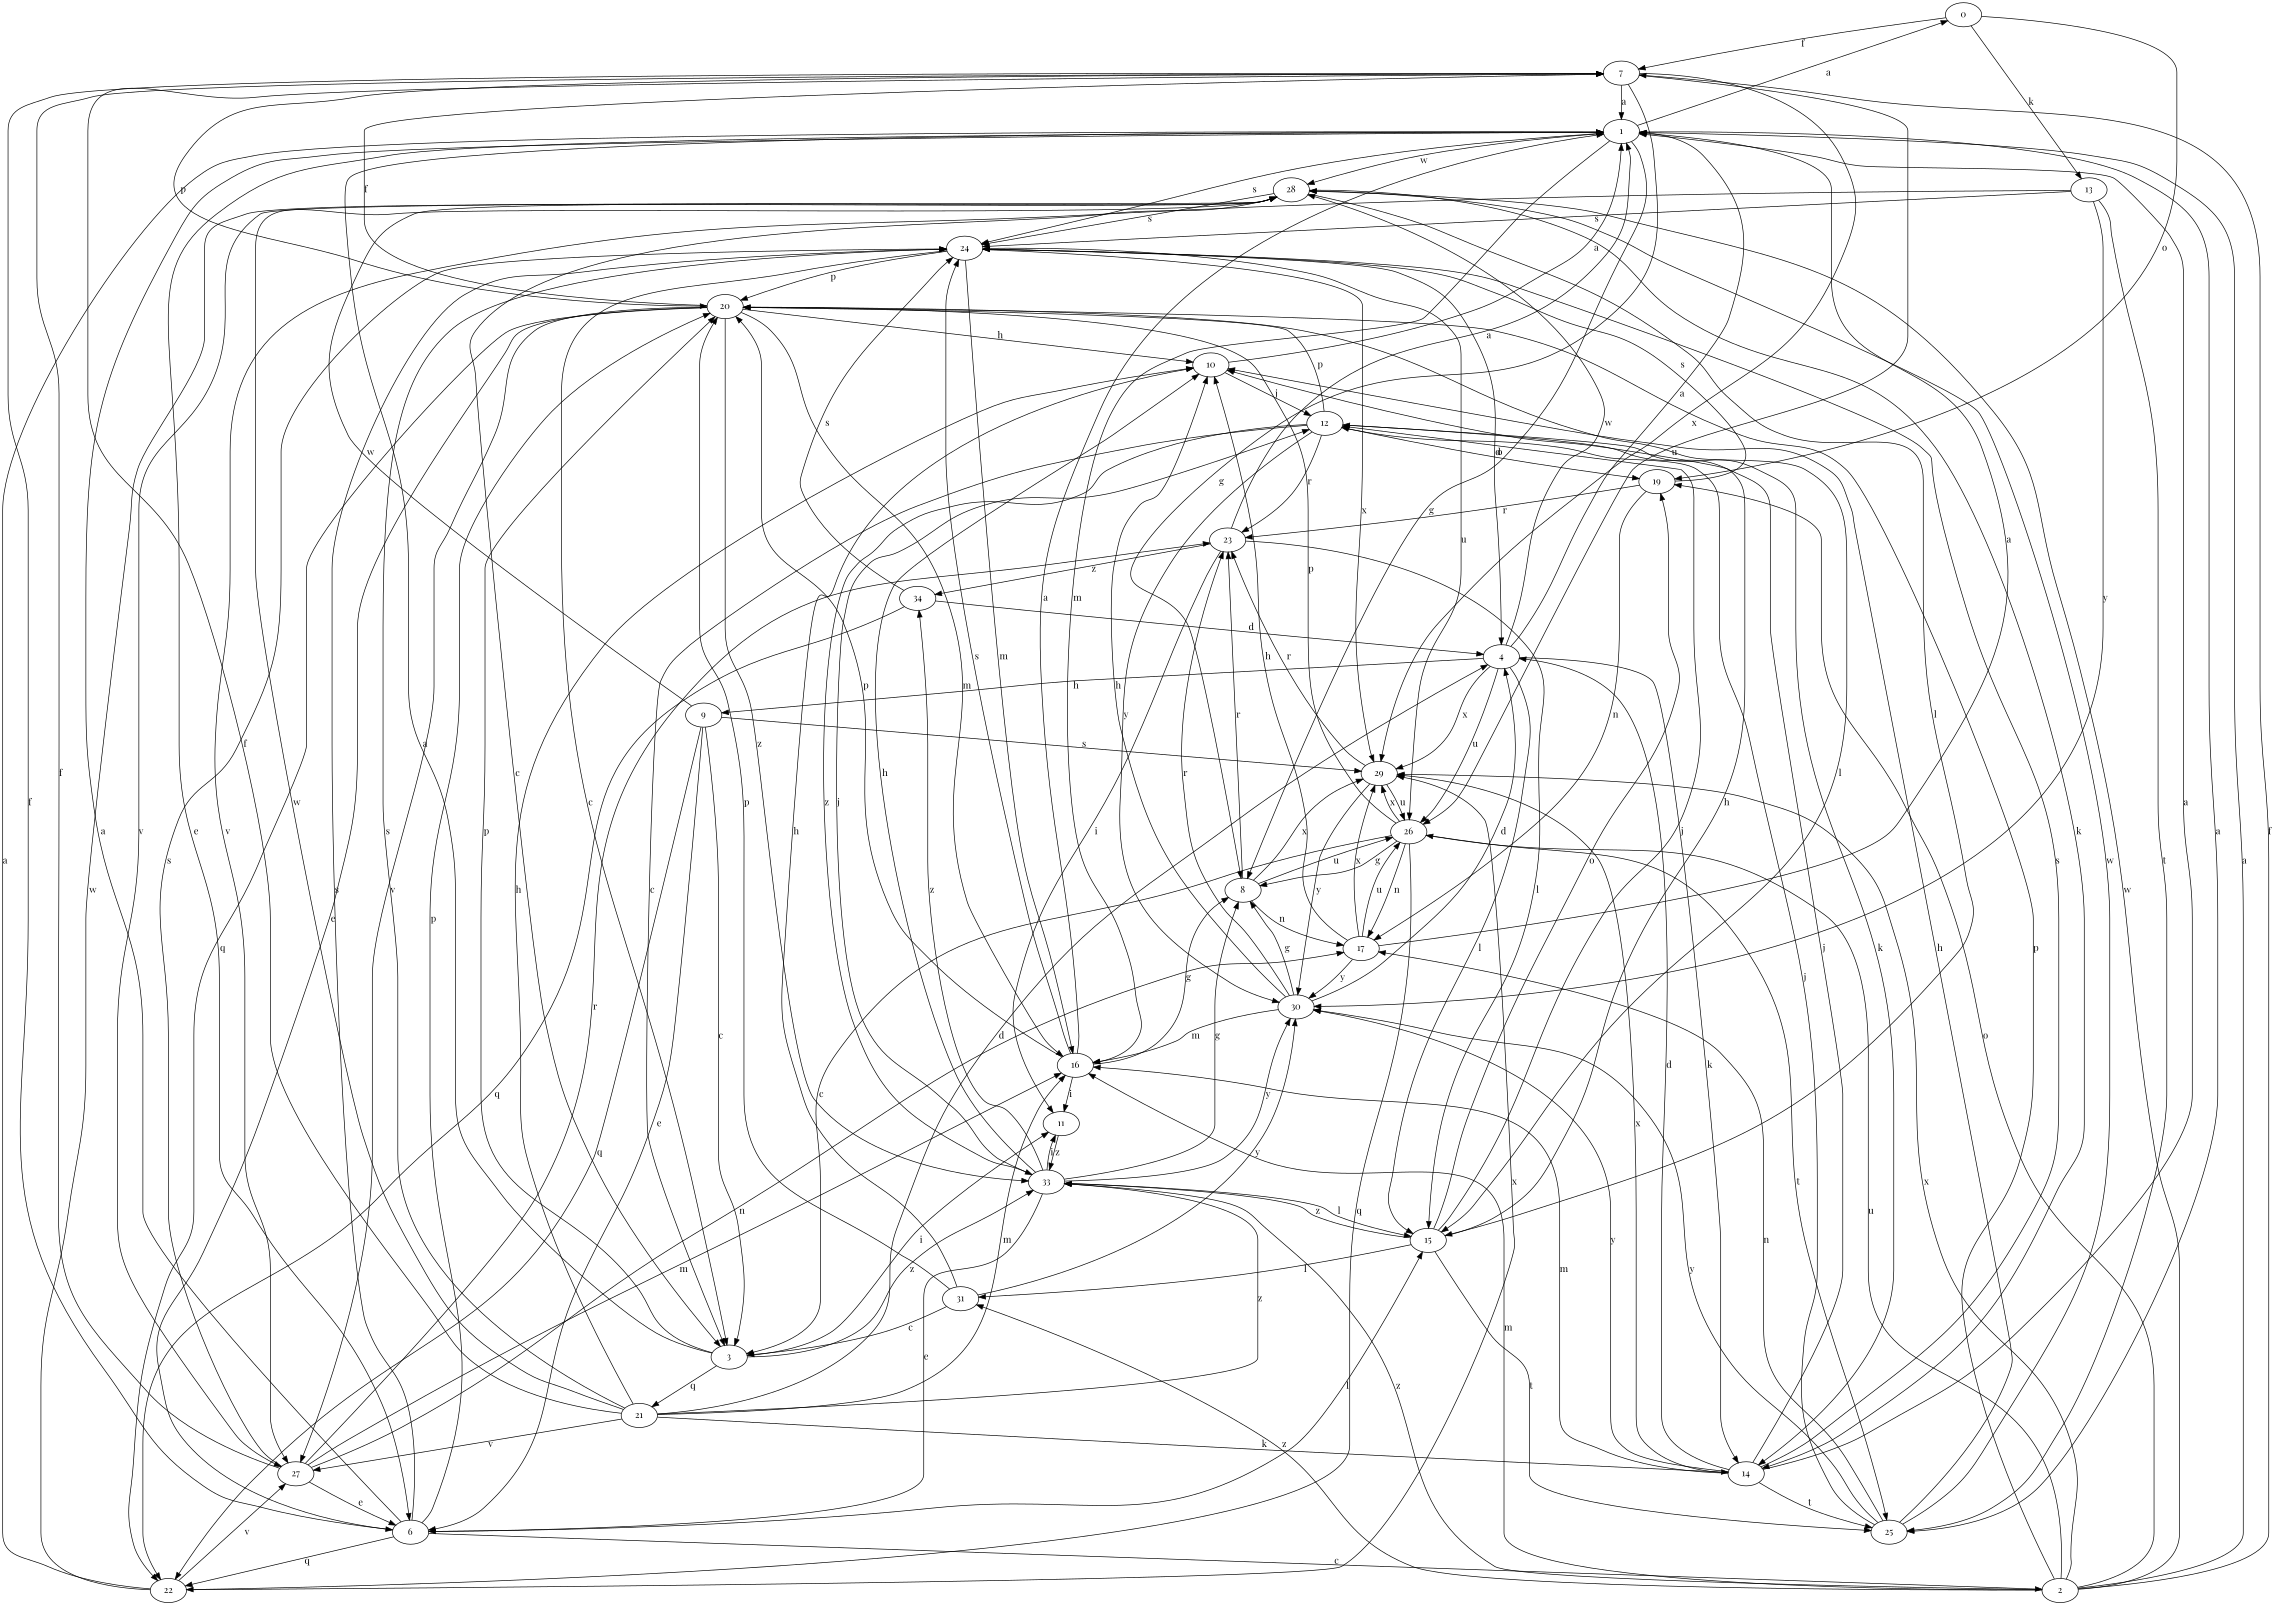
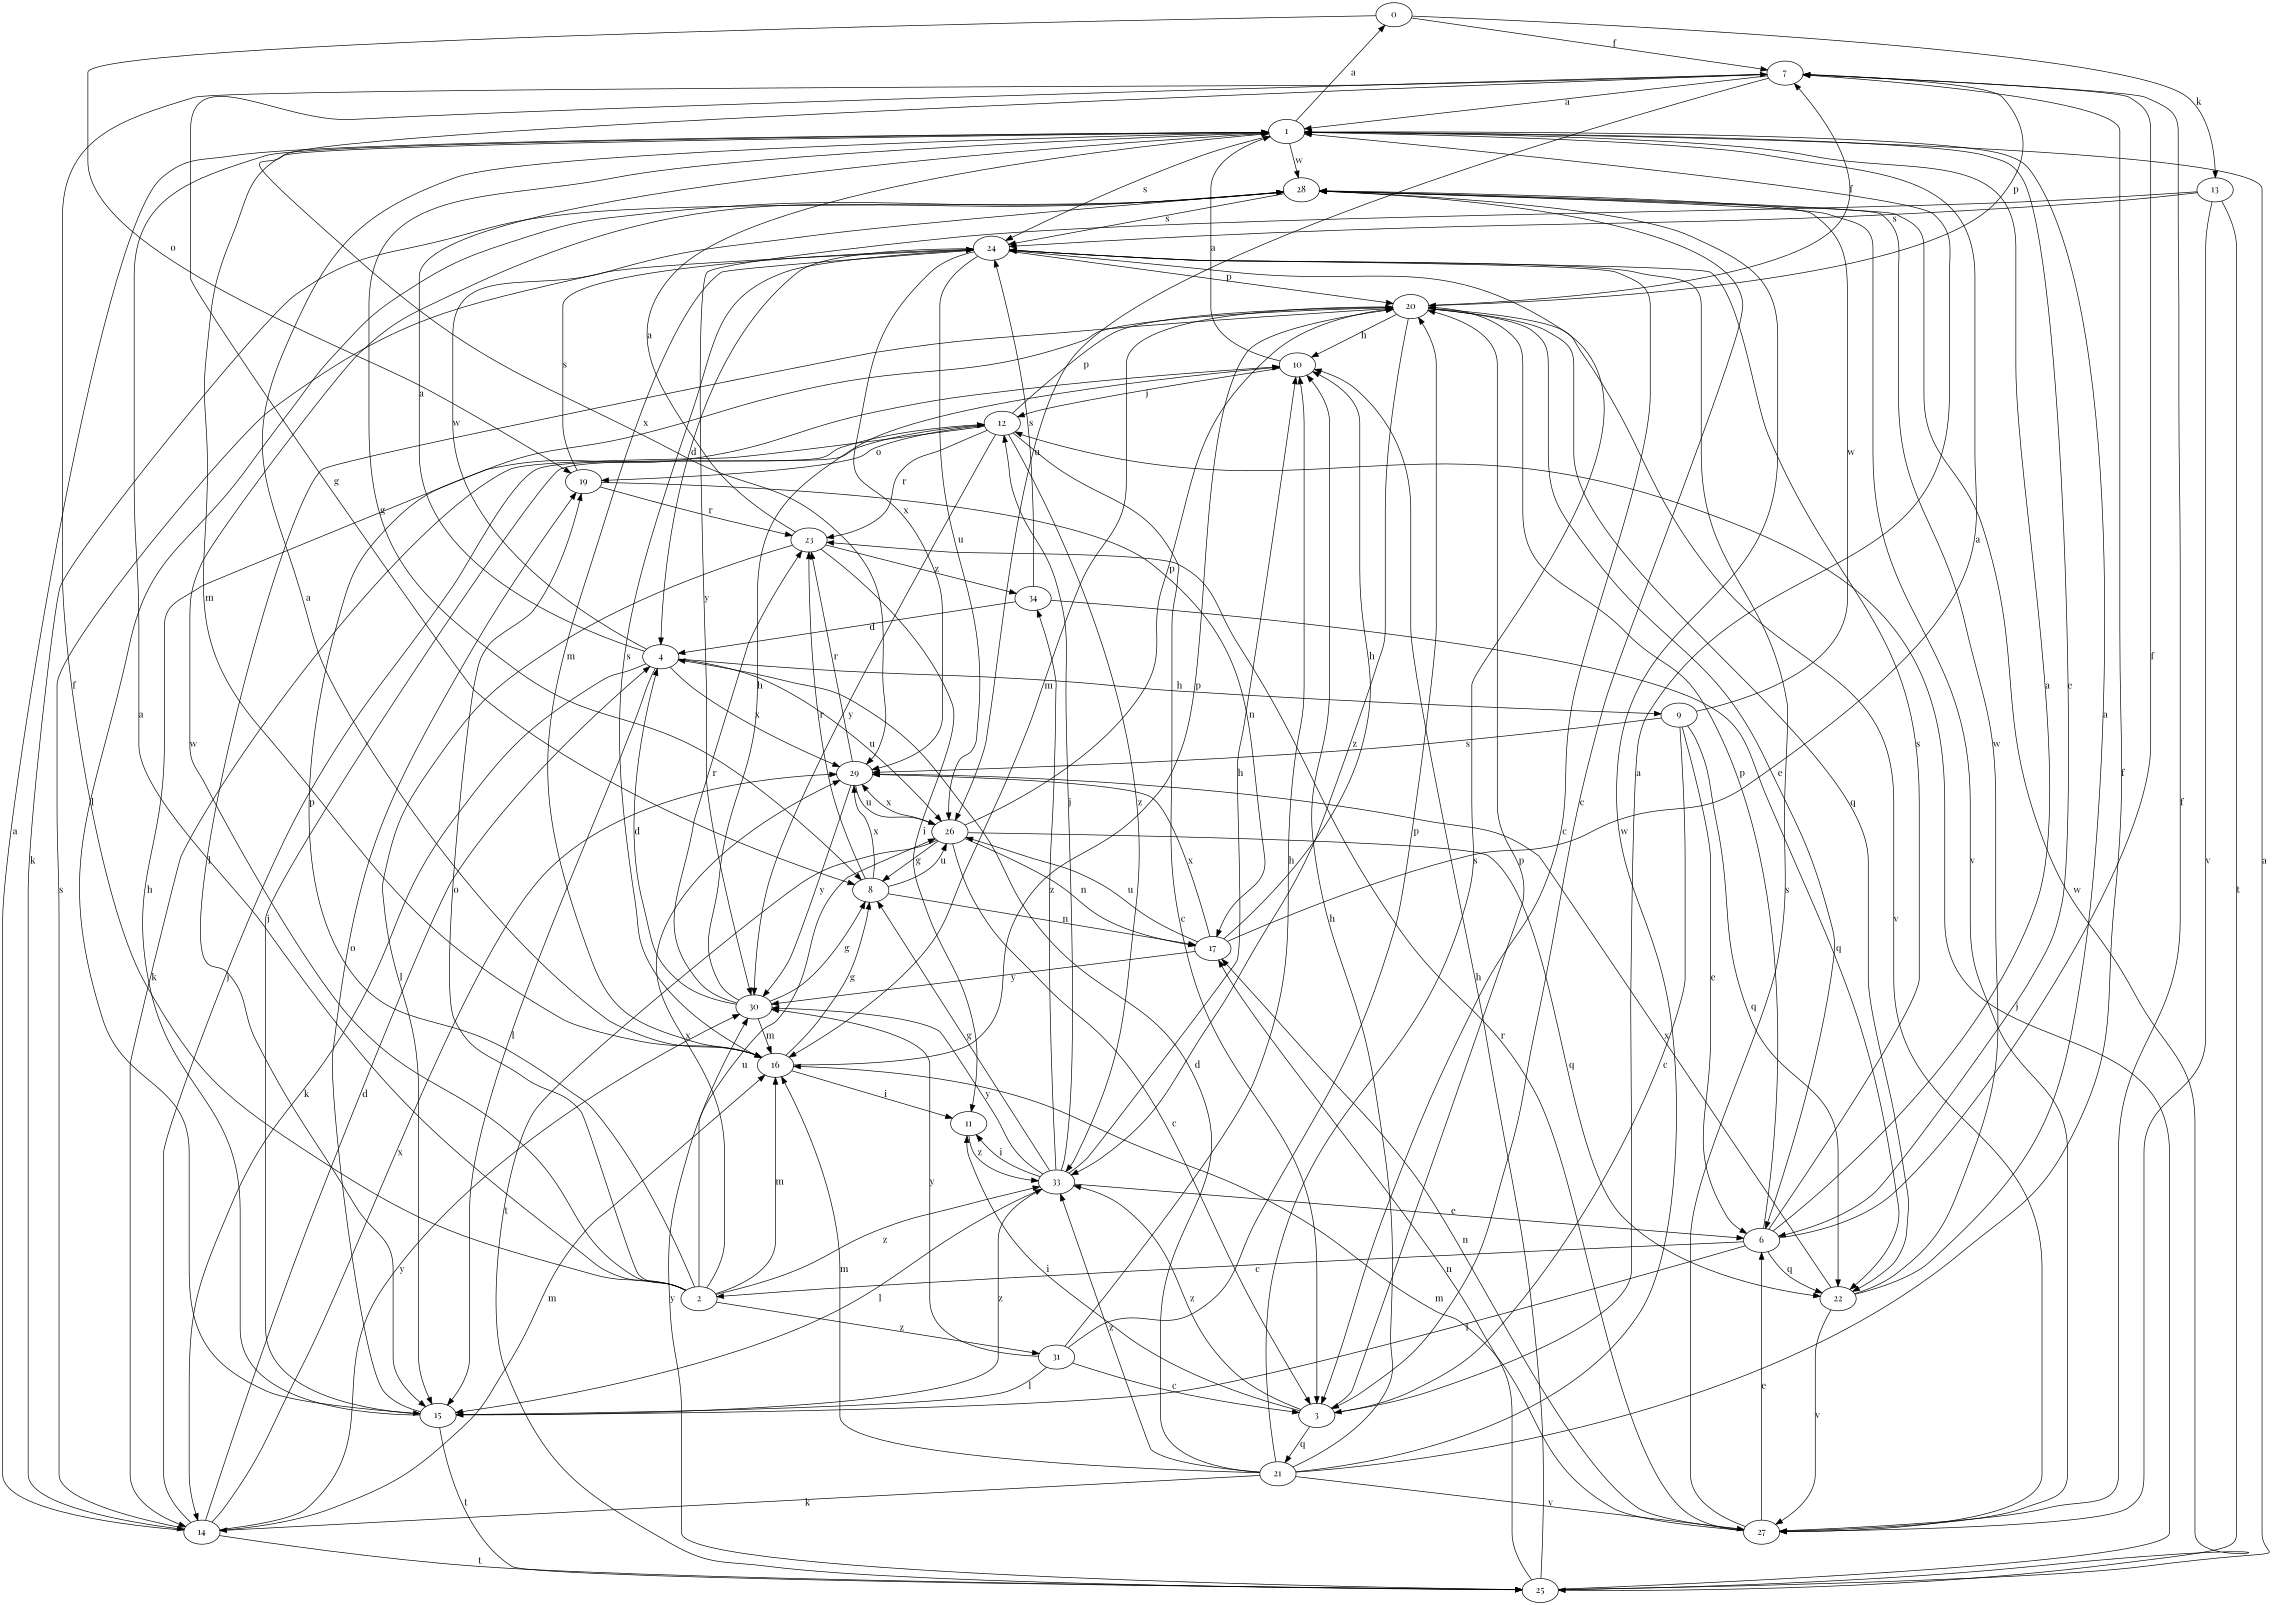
(2209, 655) -> (2262, 750)
(1199, 1280) -> (862, 1405)
